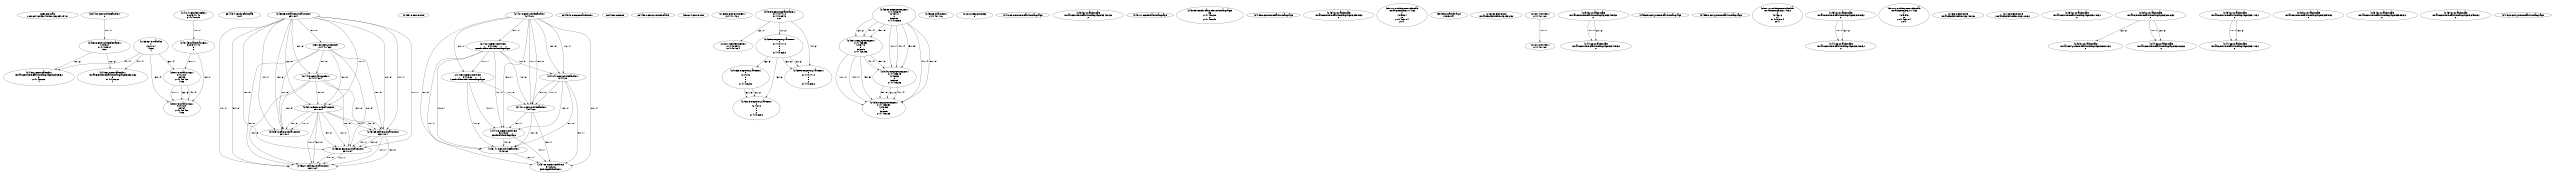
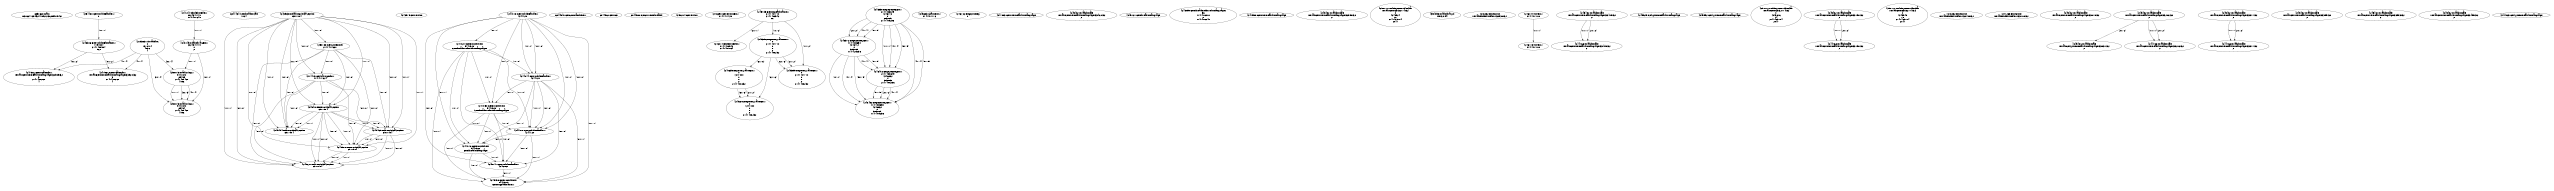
none -> (509, 90)
none -> (445, 148)
